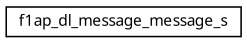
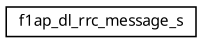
(124, 22) -> (101, 22)
